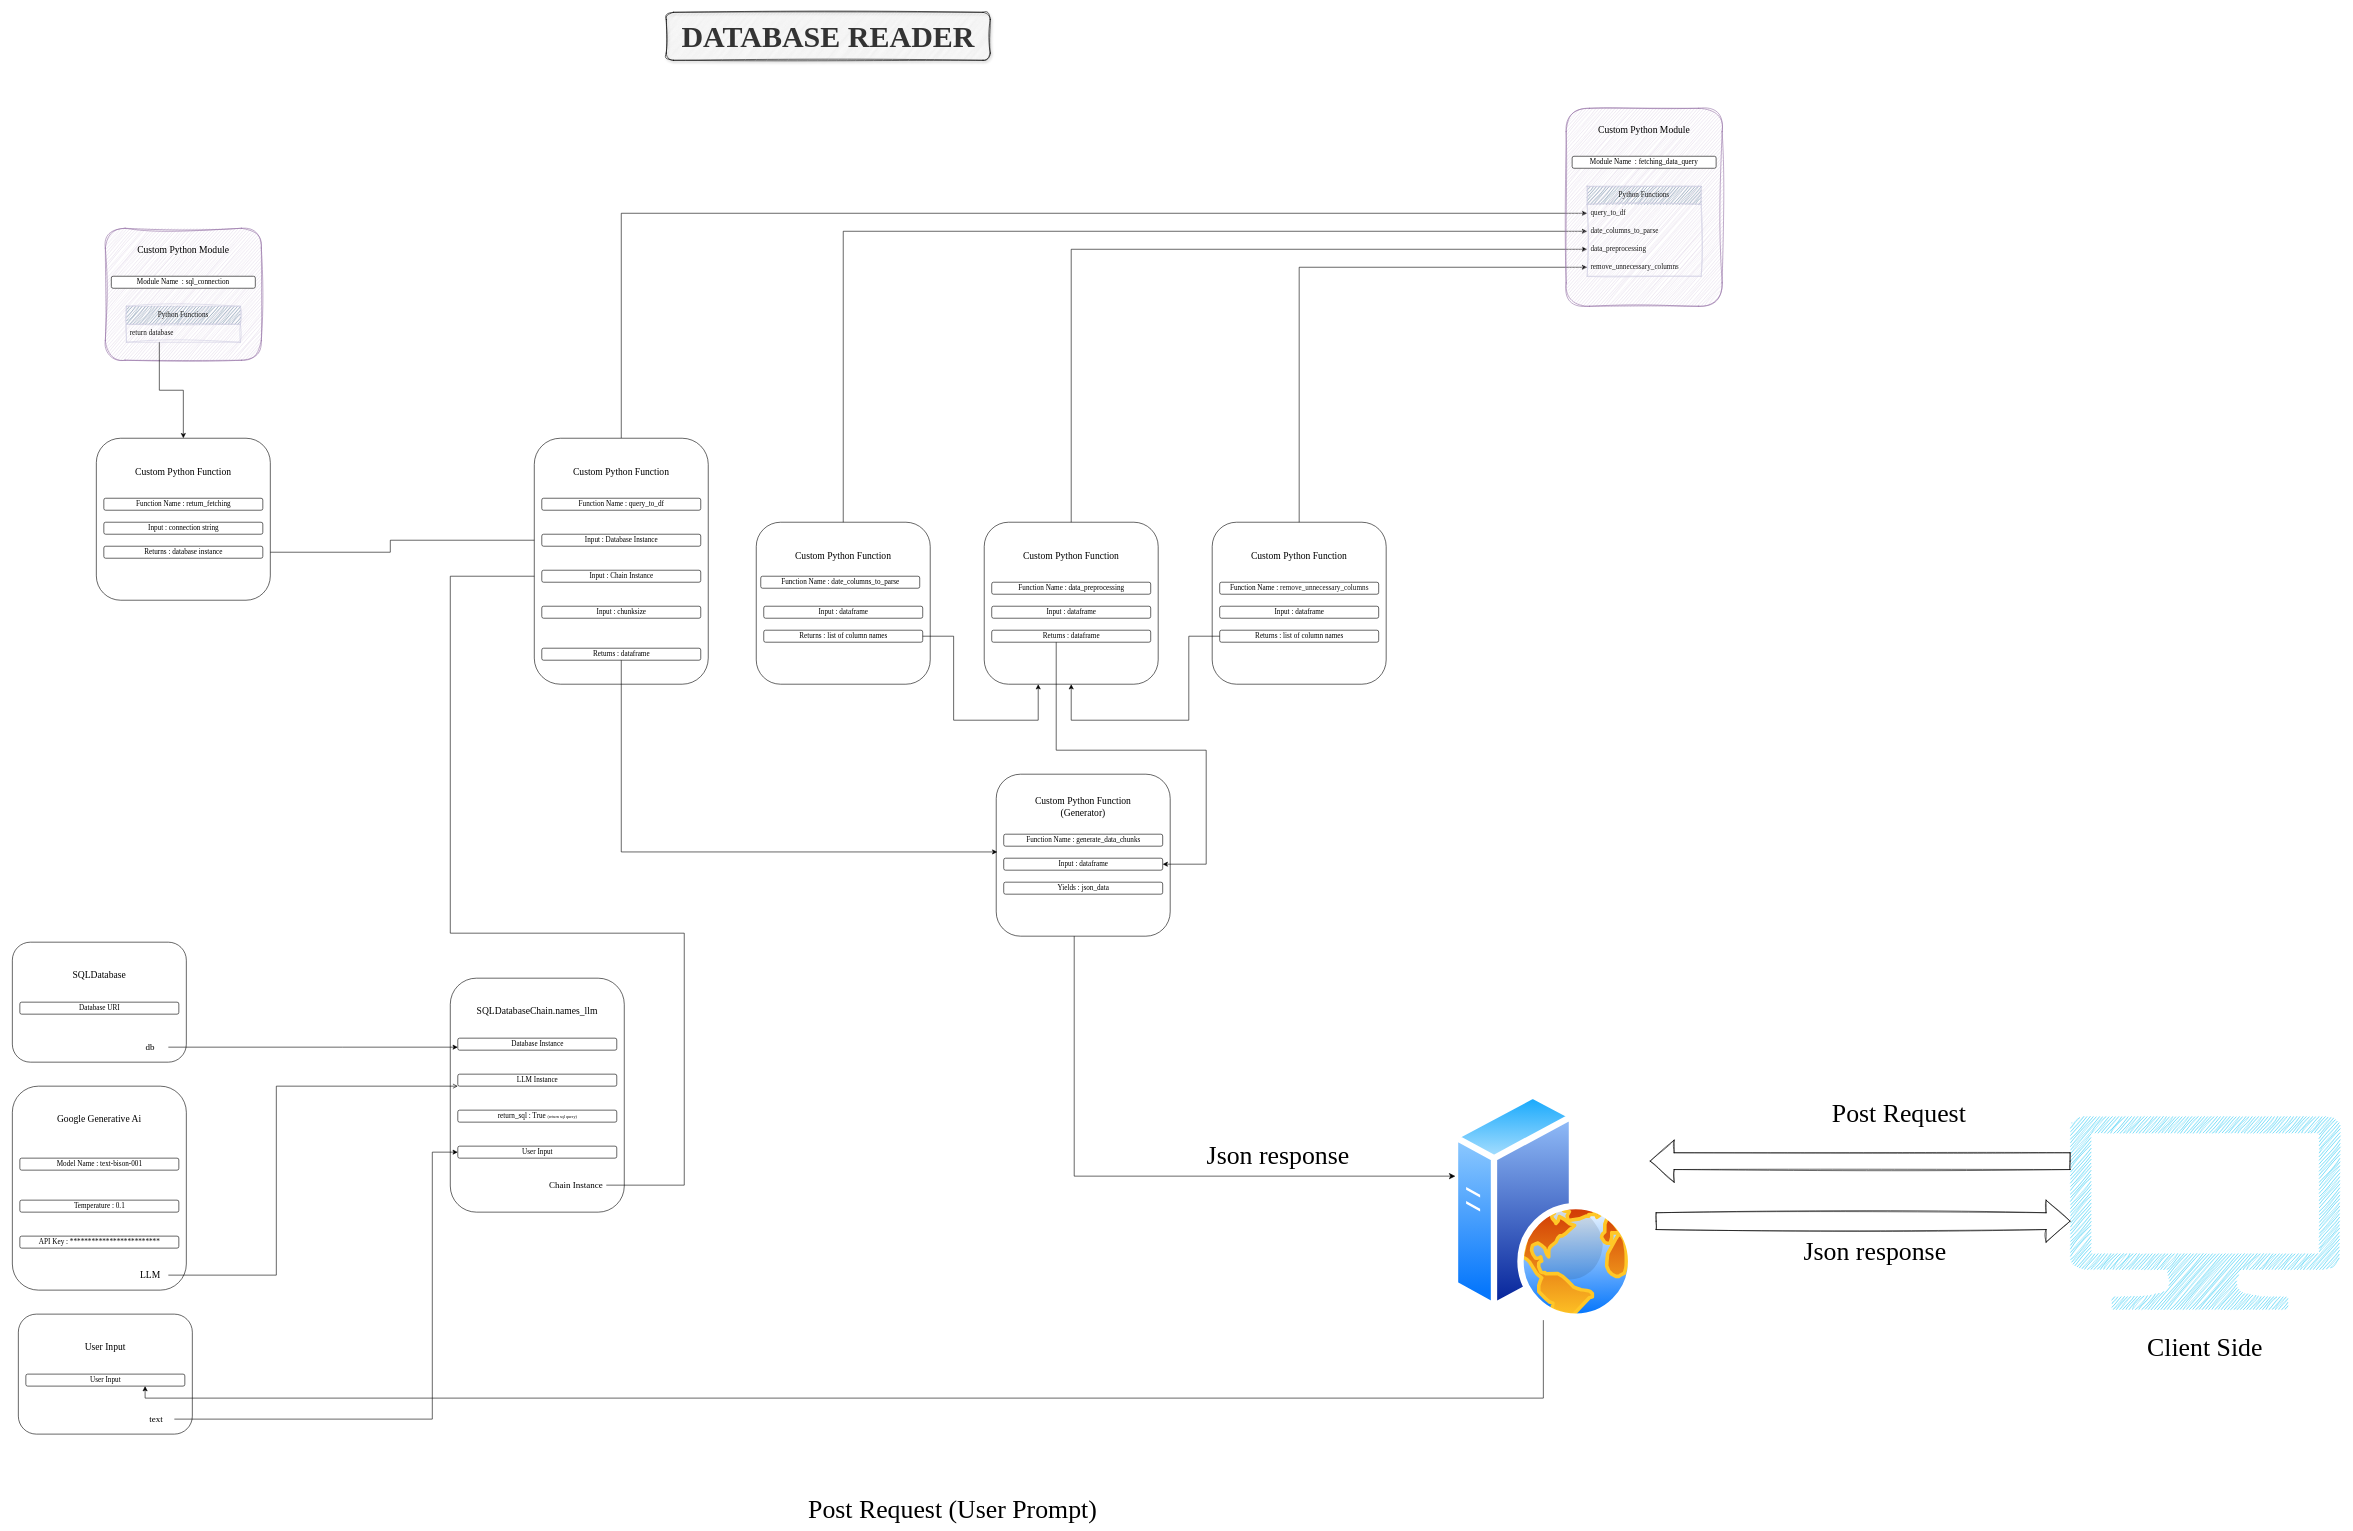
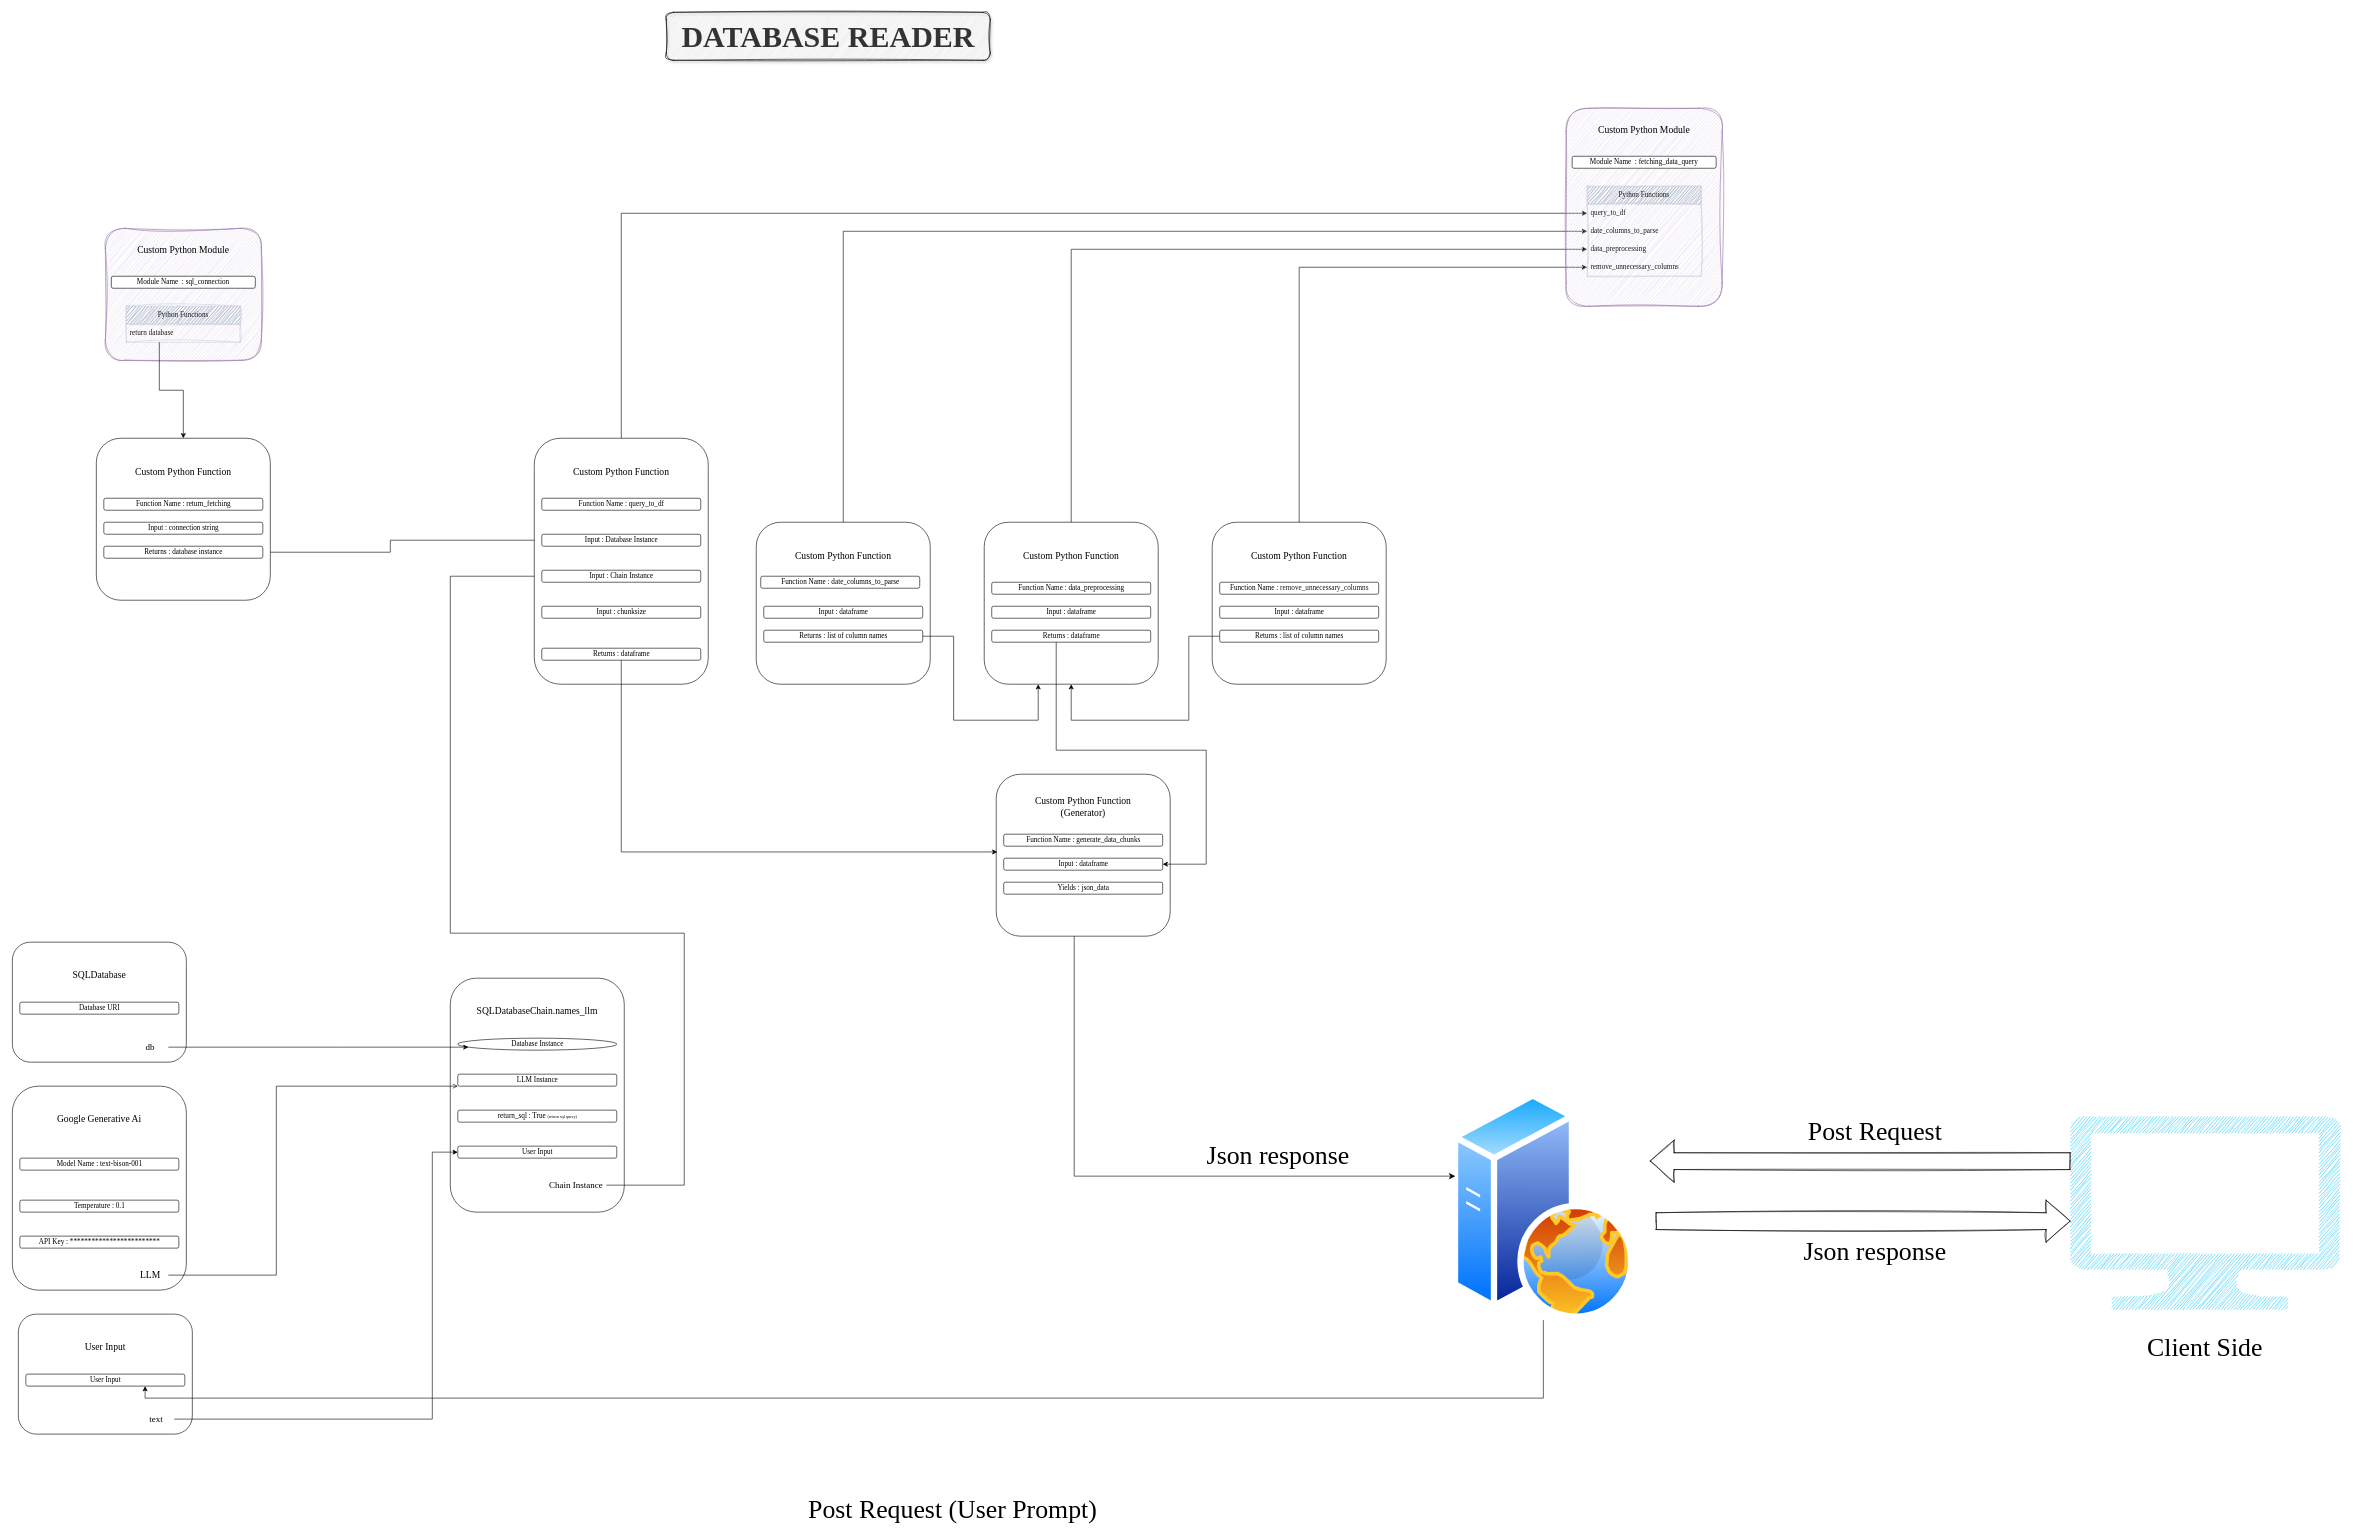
(537, 1044) -> (537, 1044)
(1899, 1113) -> (1875, 1131)
